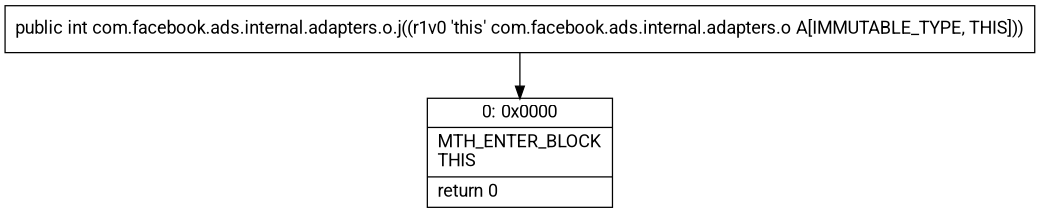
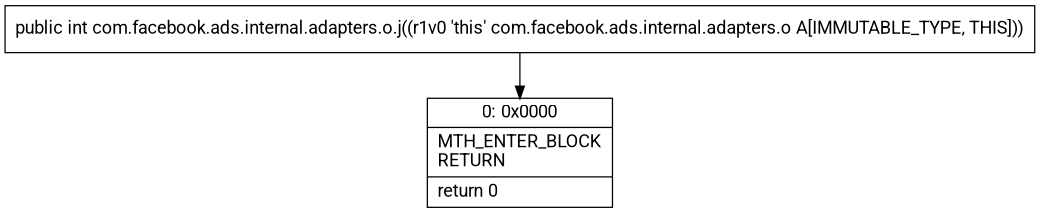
(457, 161) -> (472, 161)
